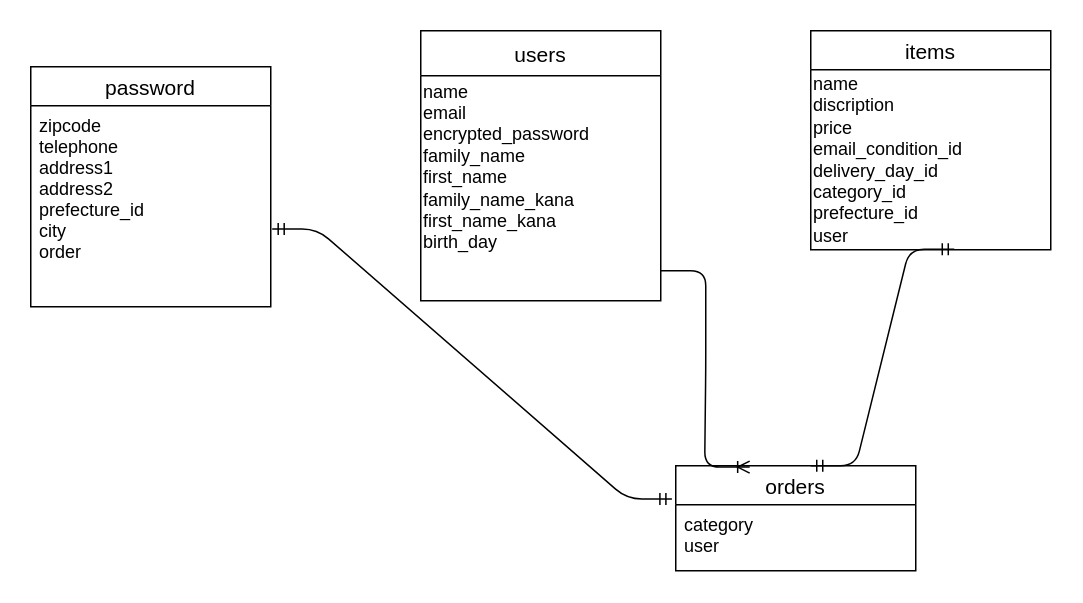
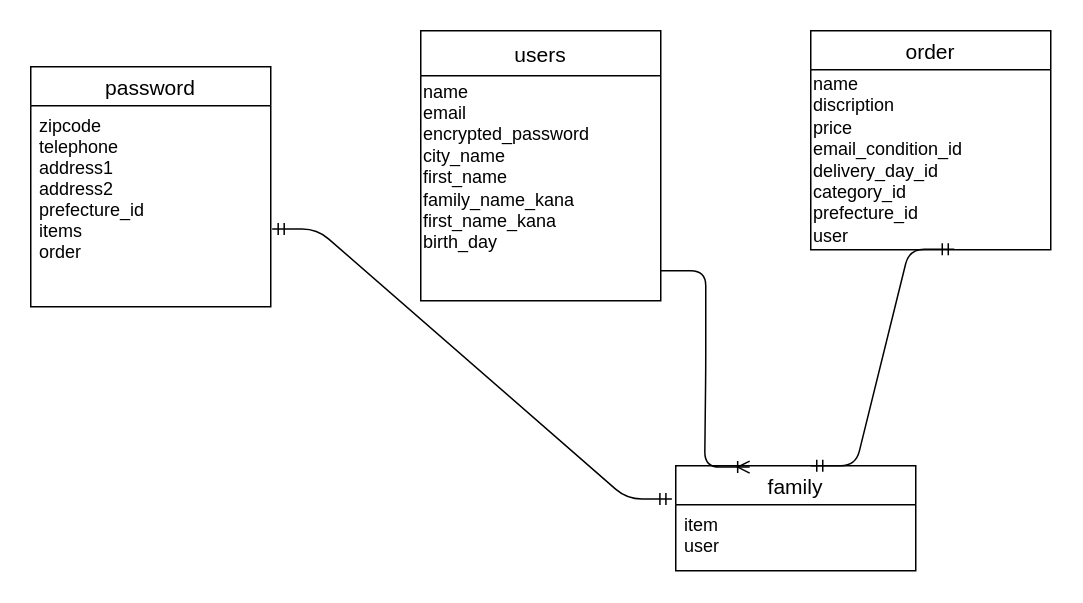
(930, 52) -> (930, 52)
(72, 126) -> (72, 126)
(514, 188) -> (514, 188)
(795, 487) -> (795, 487)
(724, 525) -> (702, 525)
